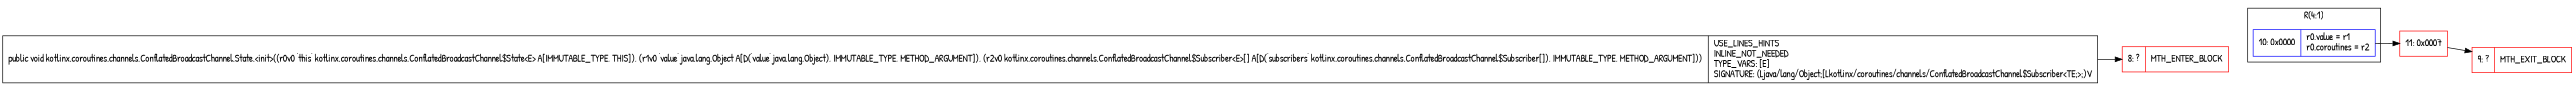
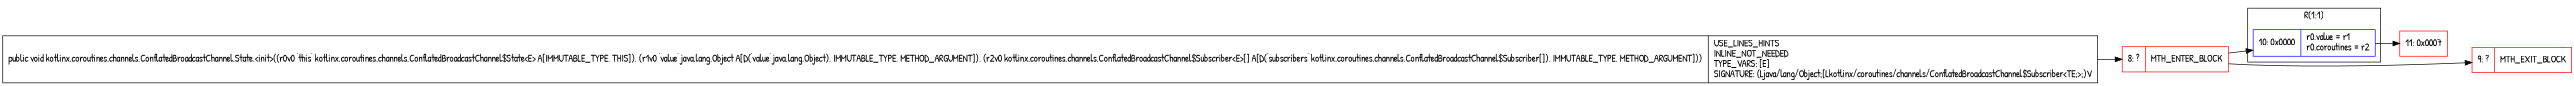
(2314, 16) -> (2314, 16)
(2456, 49) -> (2388, 65)
none -> (2237, 52)
